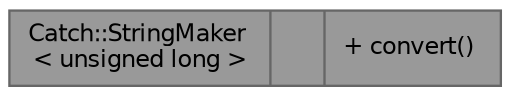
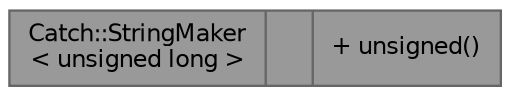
(409, 47) -> (407, 47)
